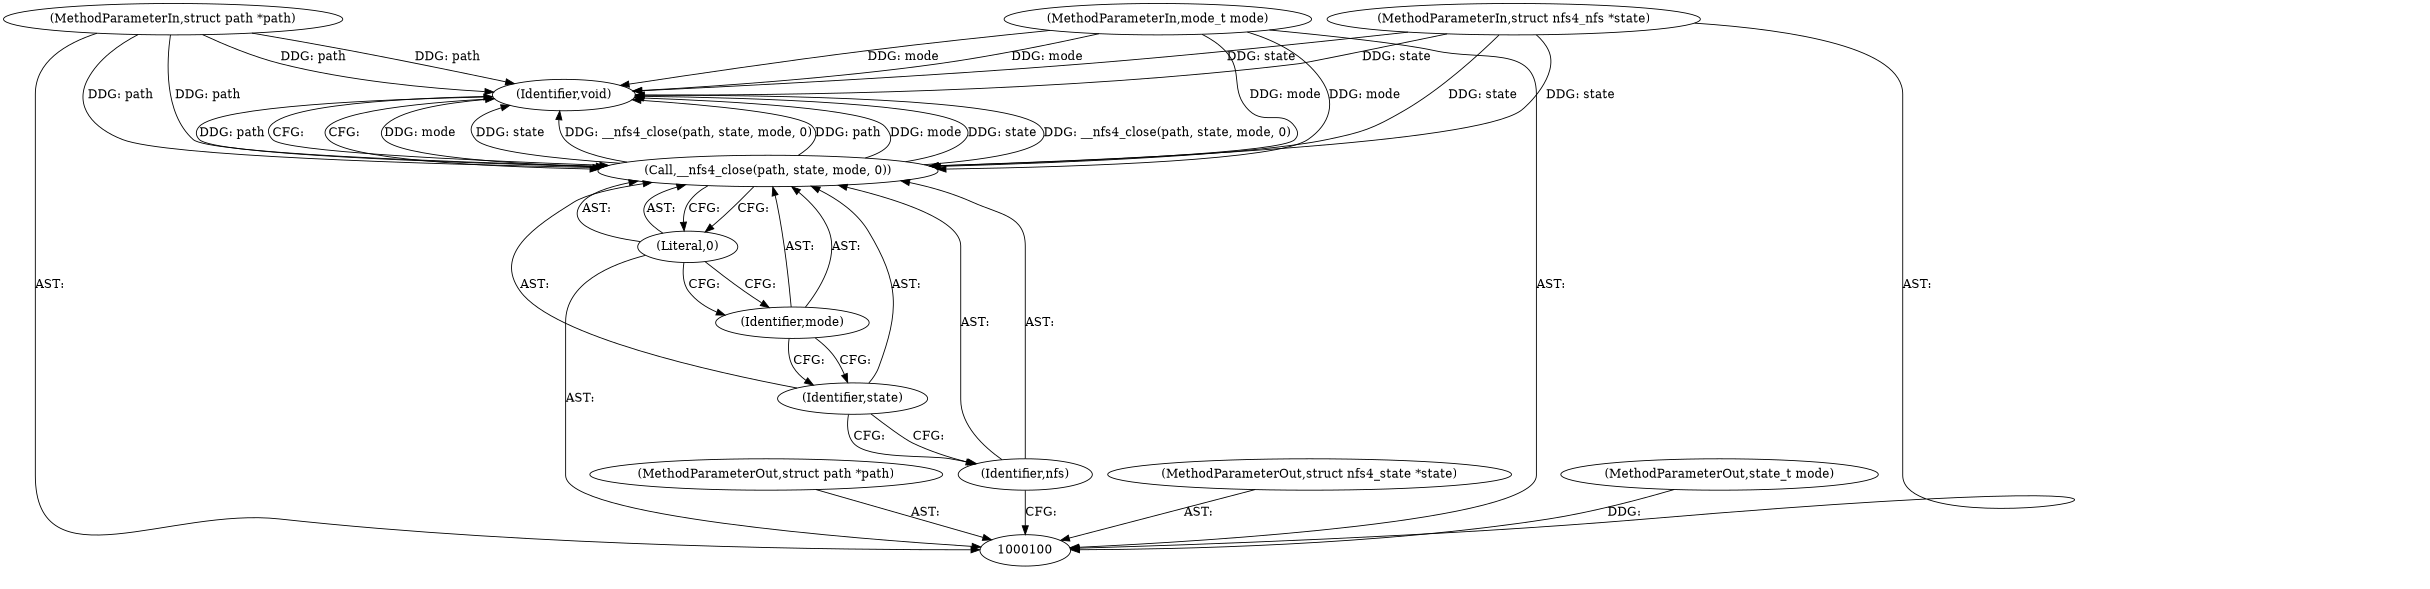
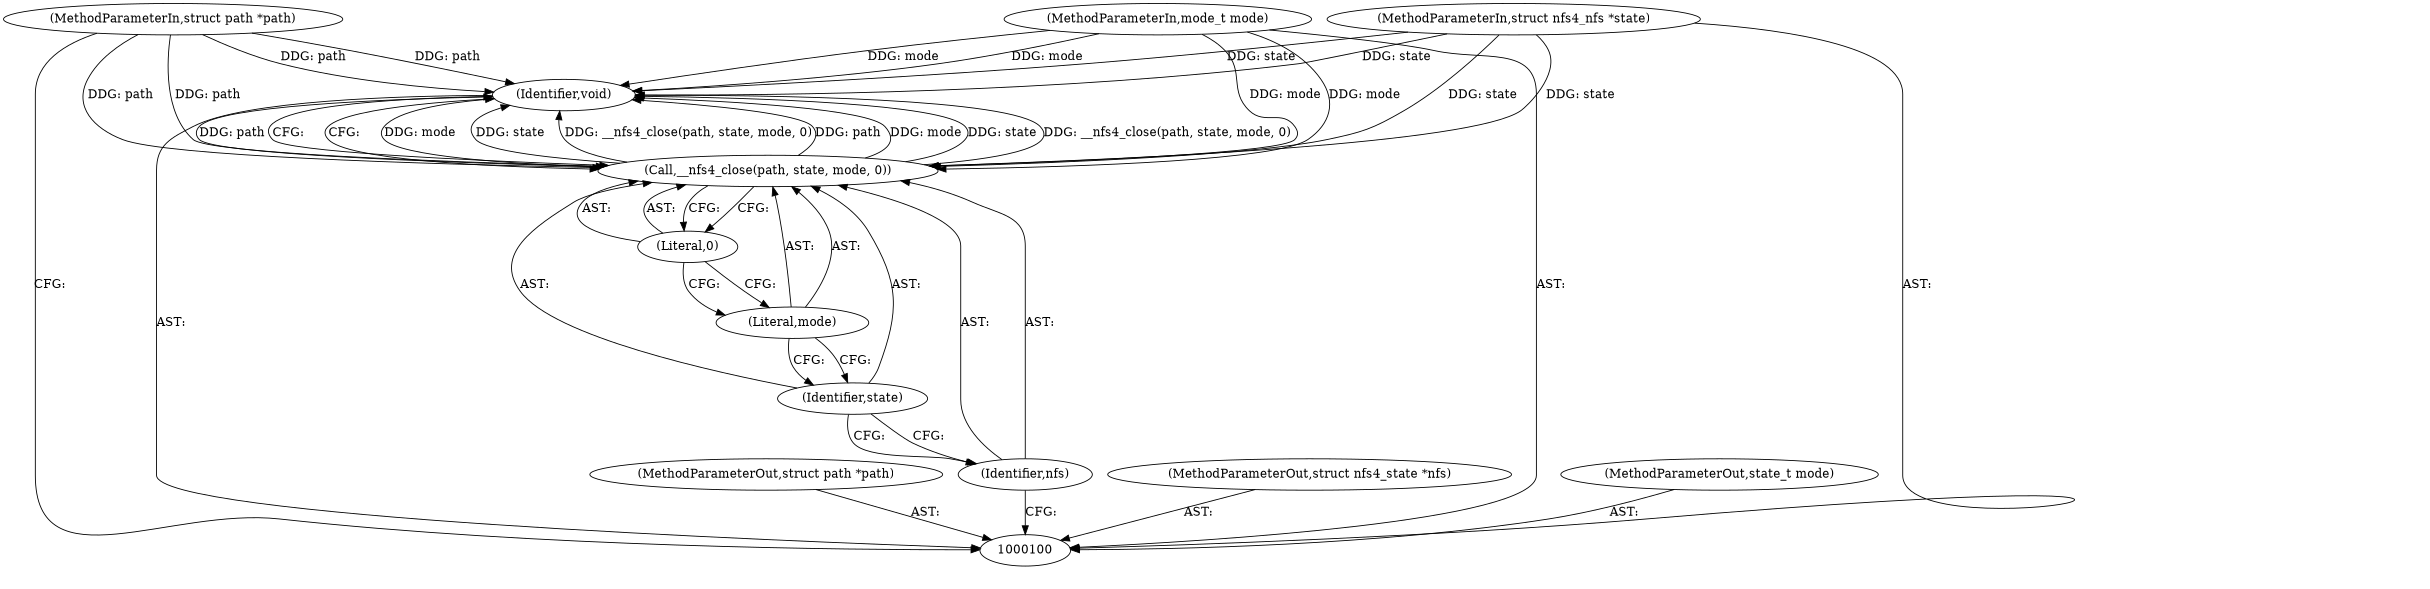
(52, 285) -> (52, 285)
(792, 323) -> (792, 323)
(1310, 474) -> (1310, 474)
(633, 507) -> (229, 498)
(1626, 512) -> (1626, 512)
